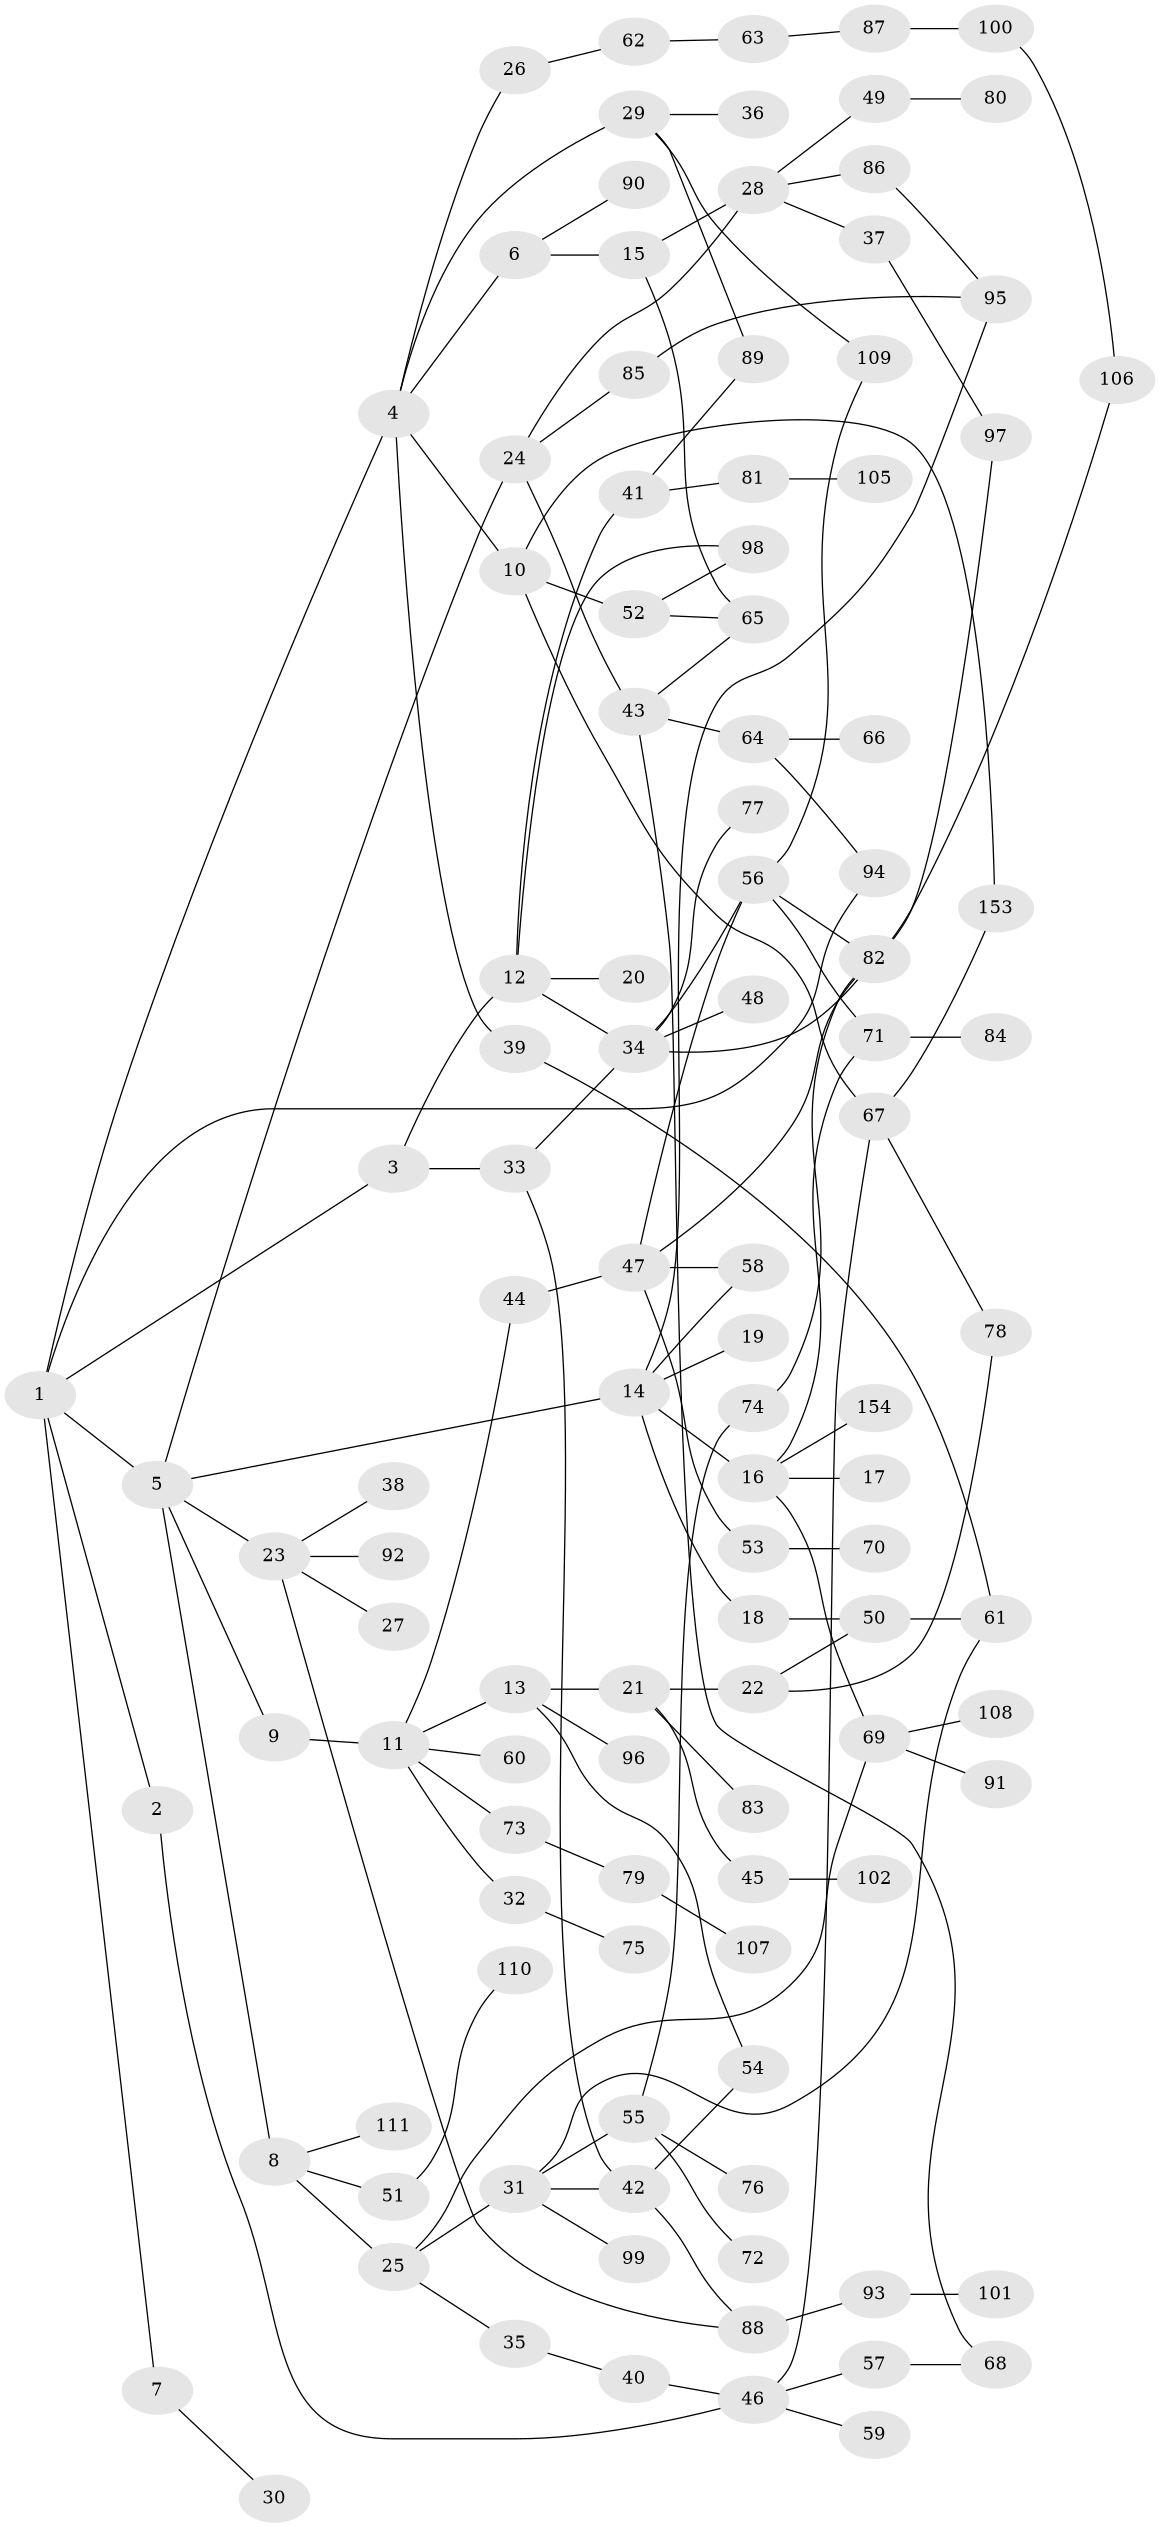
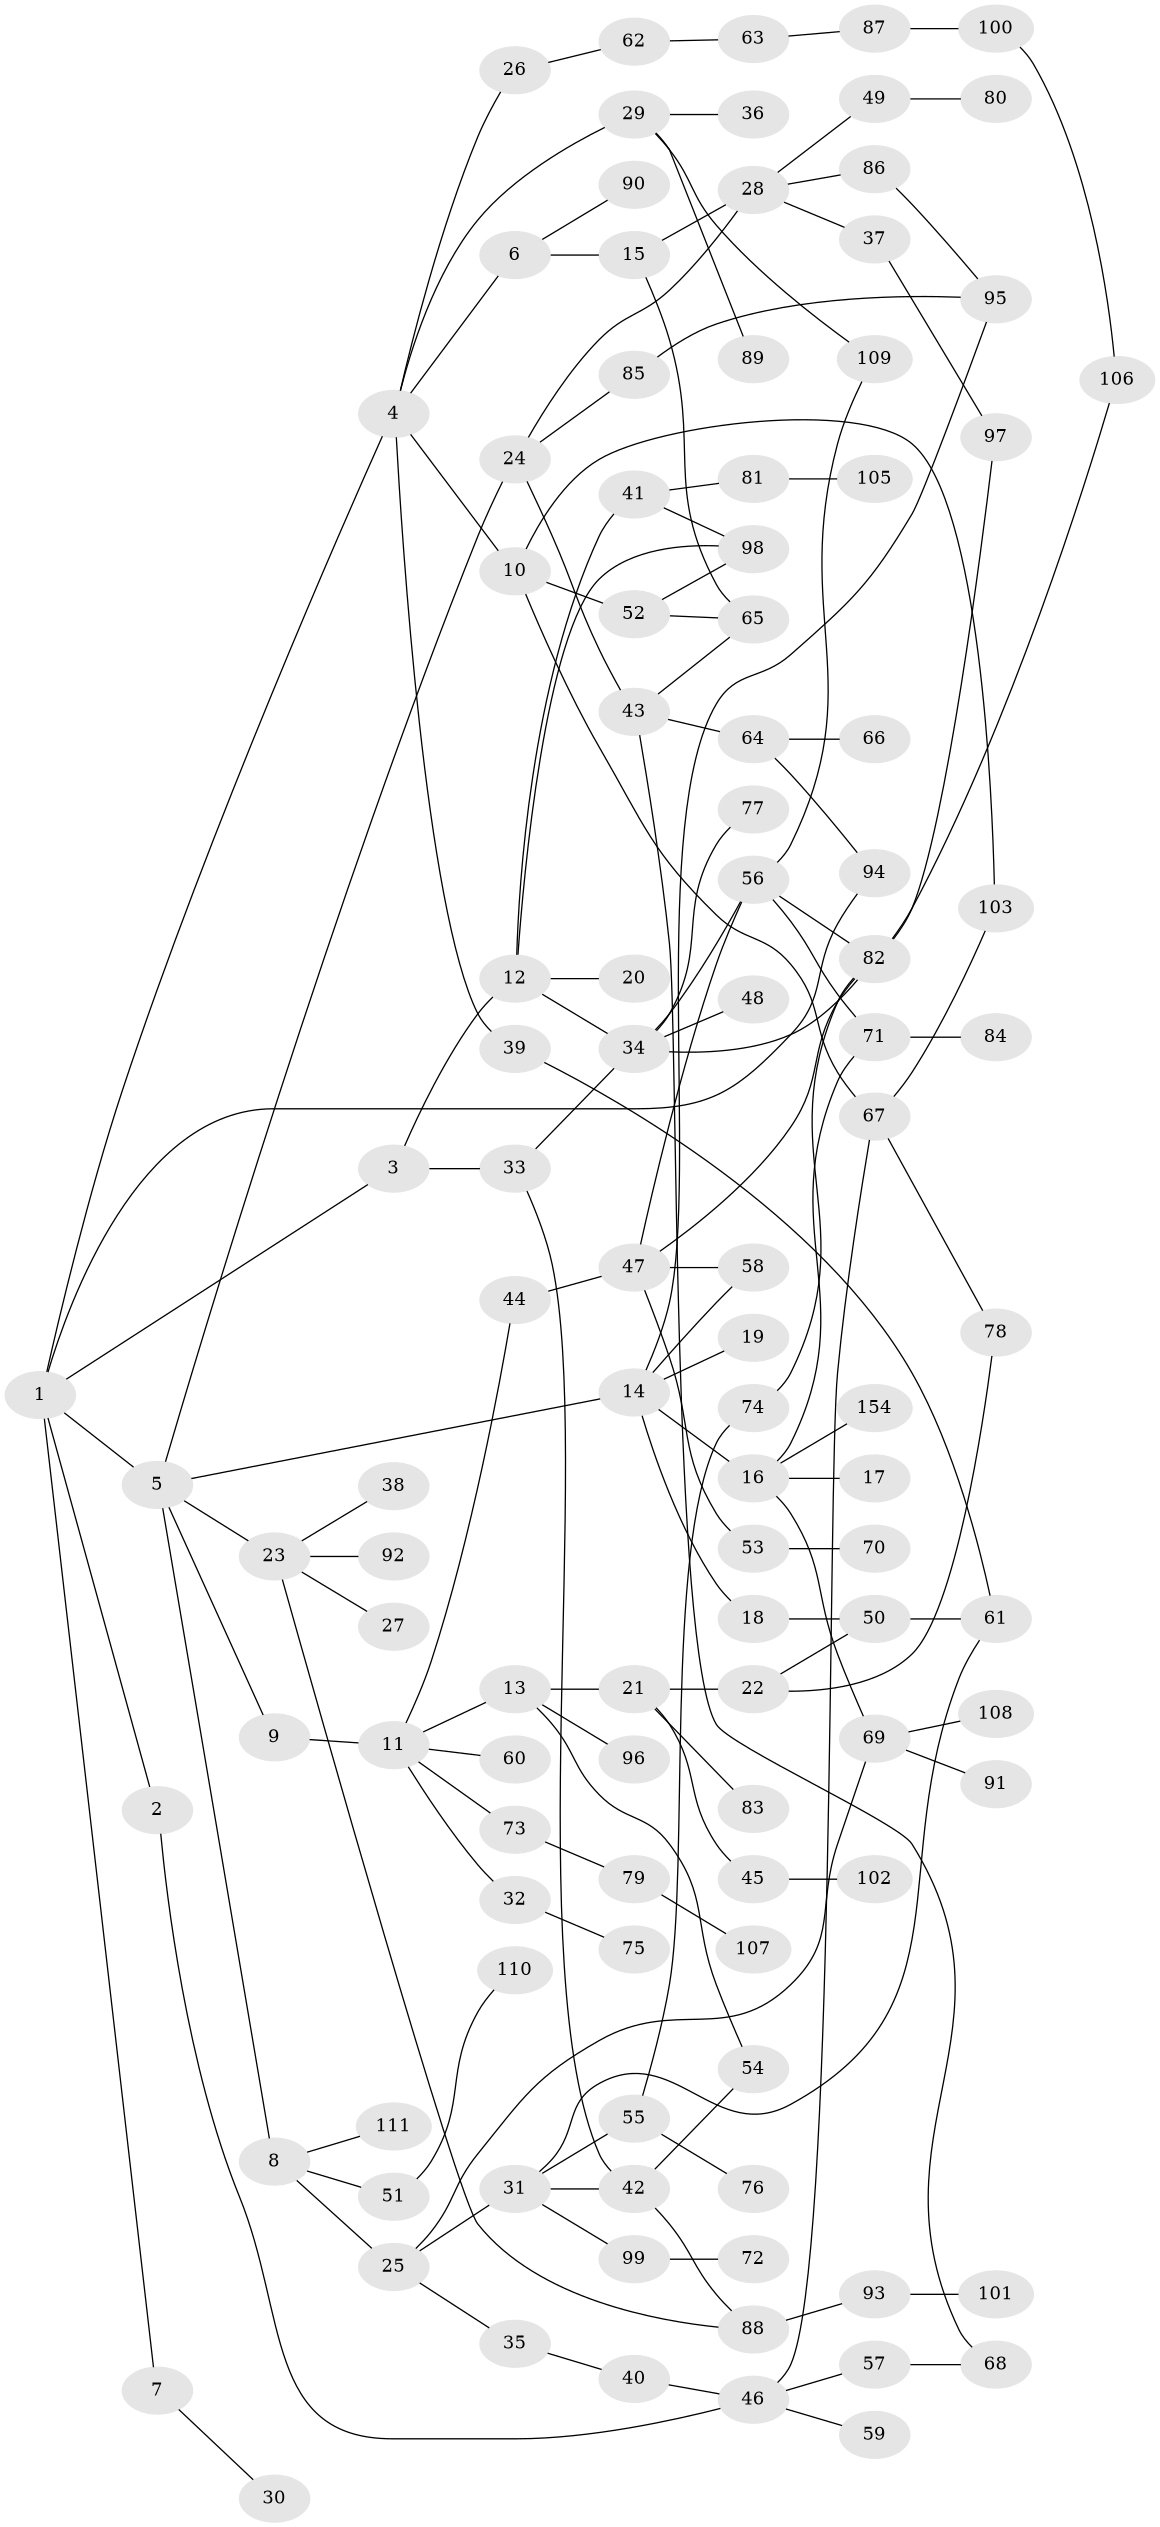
(700, 420) -> (702, 525)
(996, 908) -> (996, 908)
(693, 2190) -> (702, 2259)
